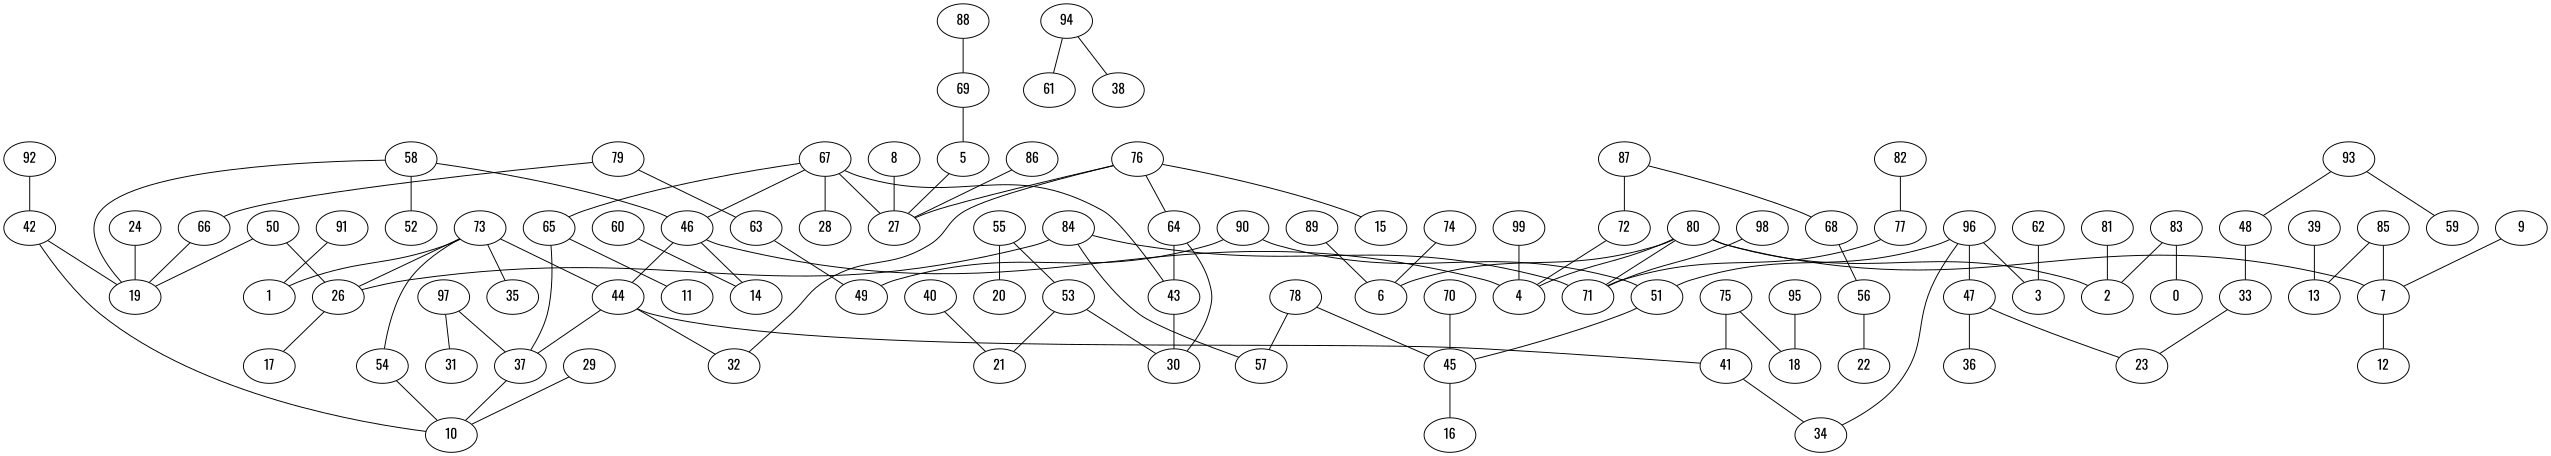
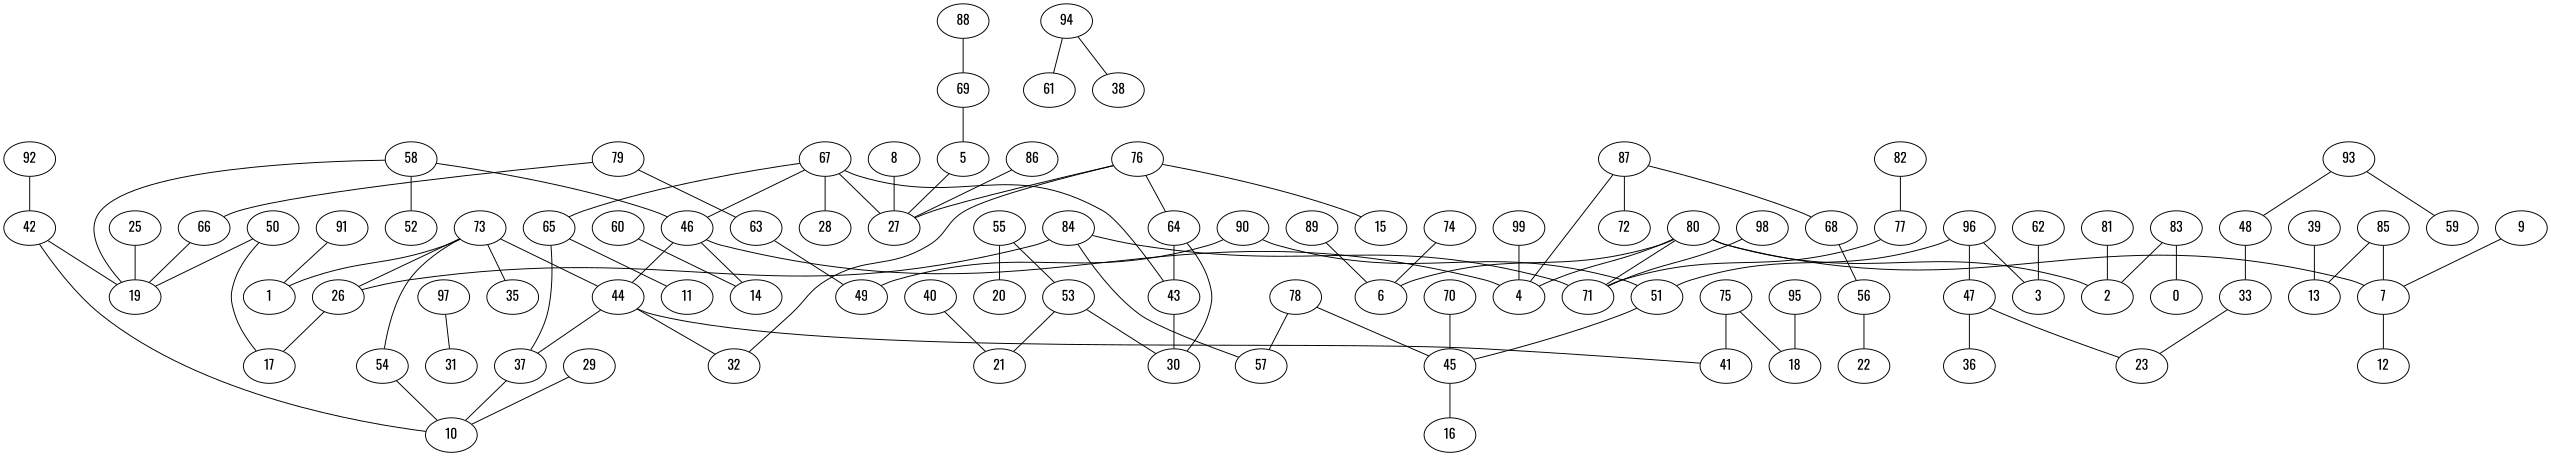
(135, 228) -> (135, 228)
(1585, 254) -> (1572, 228)
(301, 258) -> (231, 296)
(482, 332) -> none
(1821, 435) -> none
